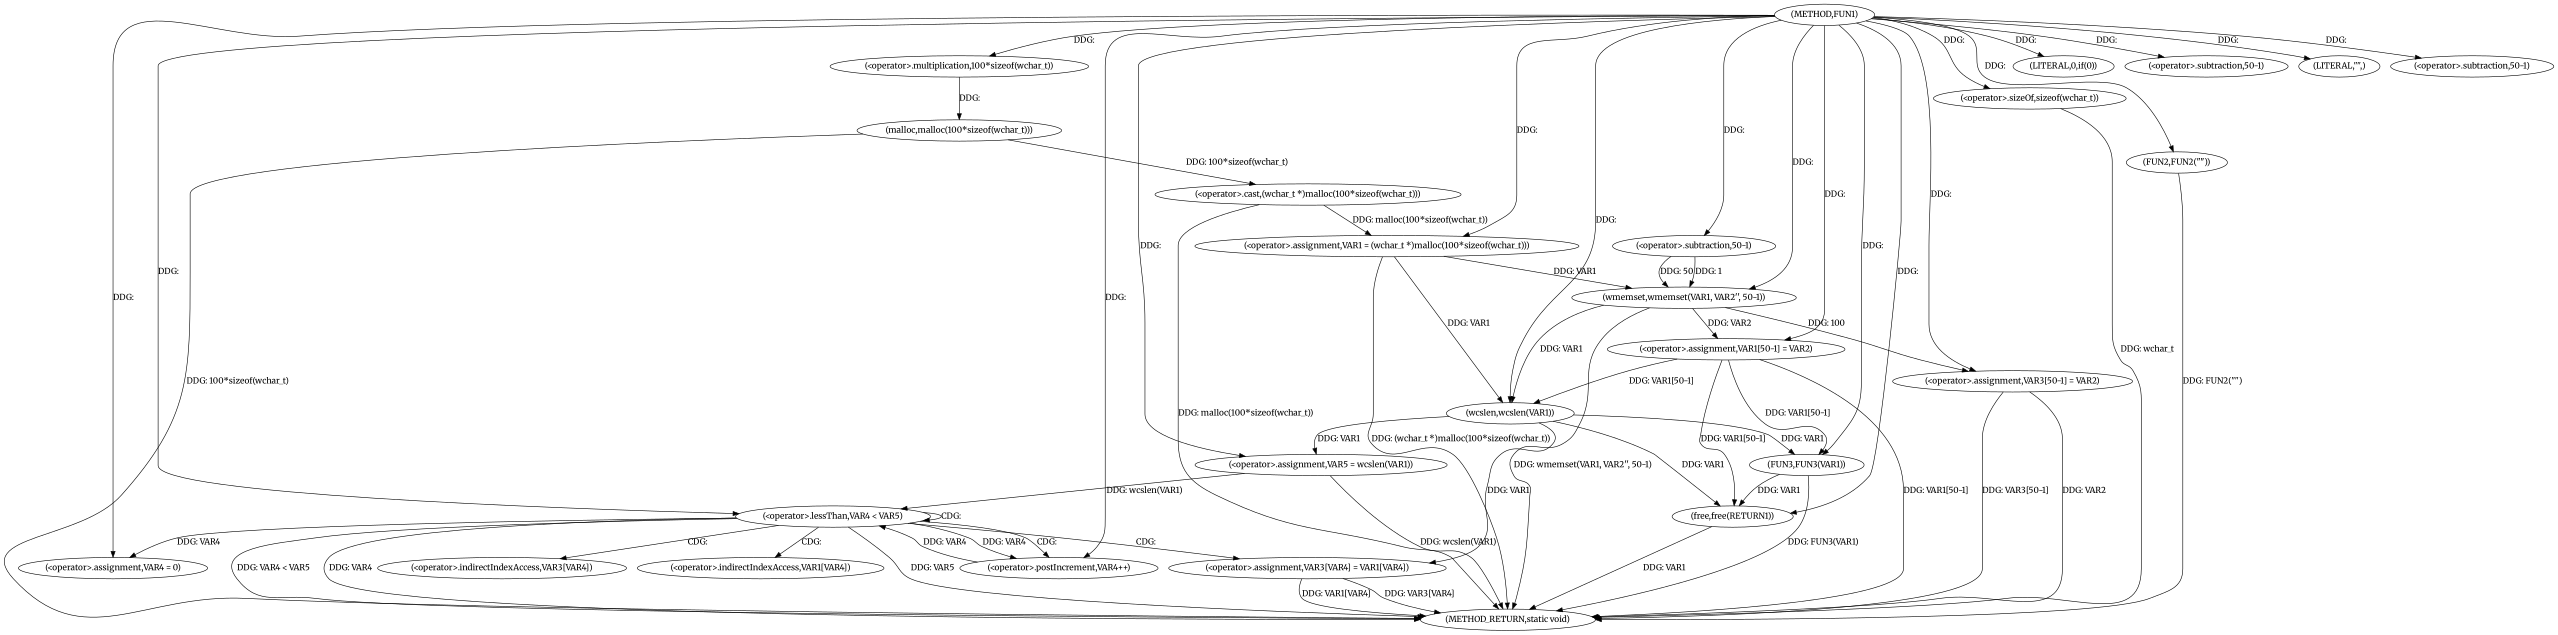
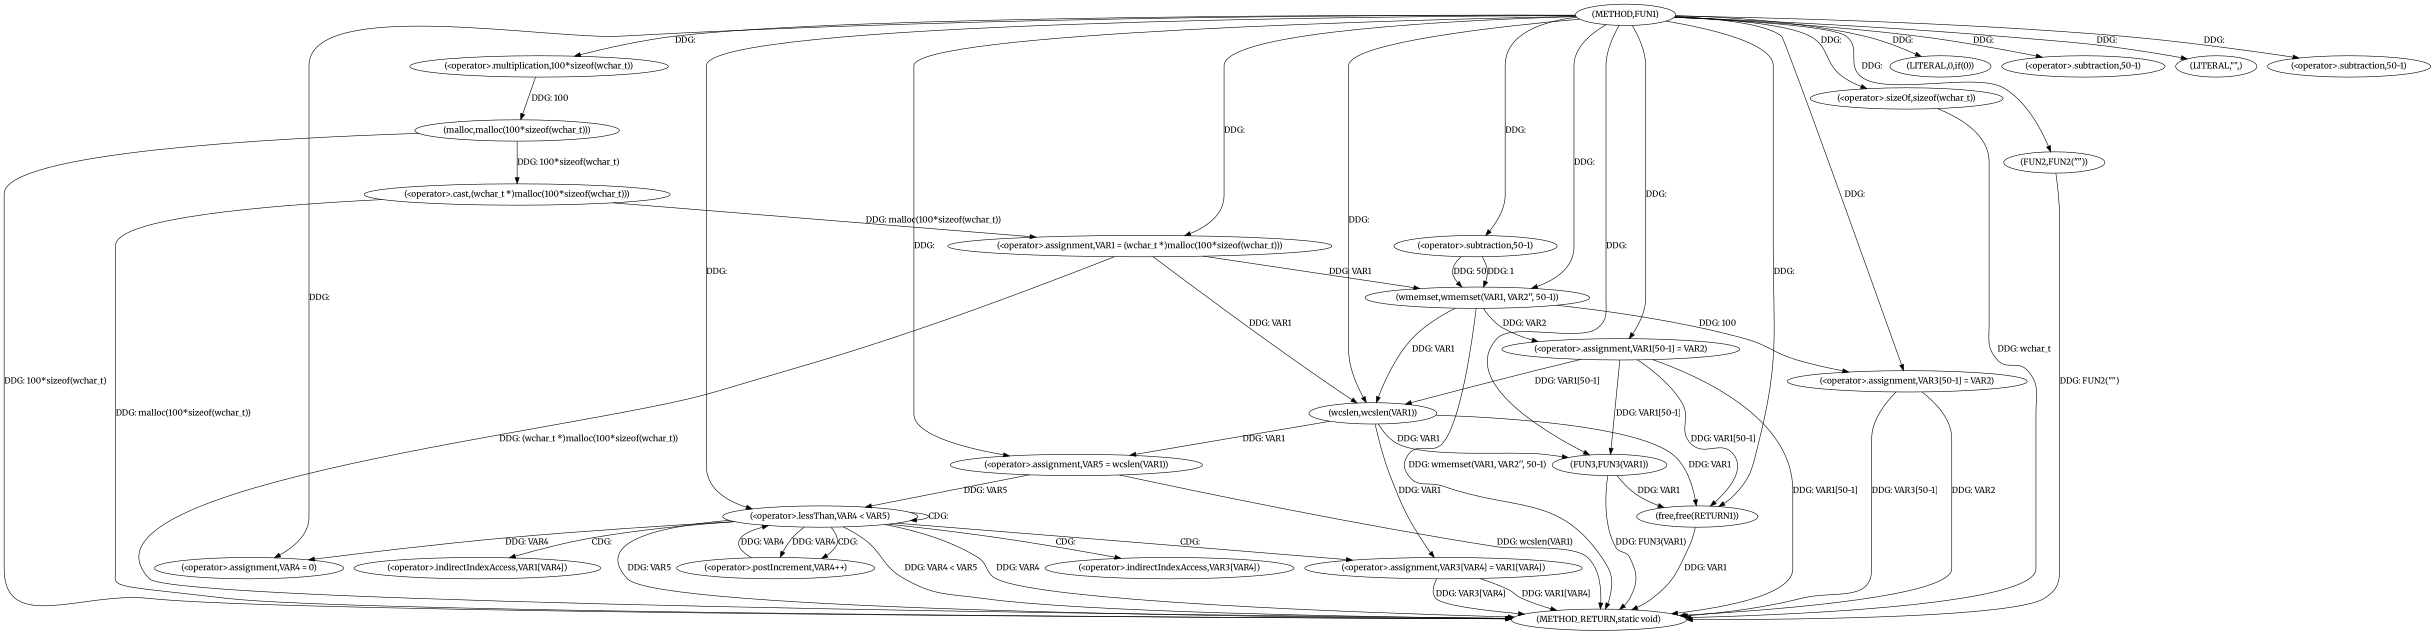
(1183, 36) -> none
(971, 98) -> (550, 98)
(1145, 491) -> (986, 491)
